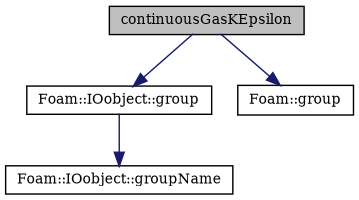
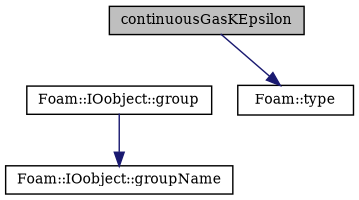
(168, 56) -> none
(296, 100) -> (296, 100)
